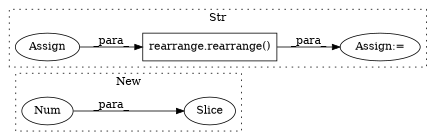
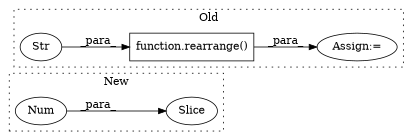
(218, 18) -> (209, 18)
(47, 47) -> (41, 47)
(210, 47) -> (192, 47)
